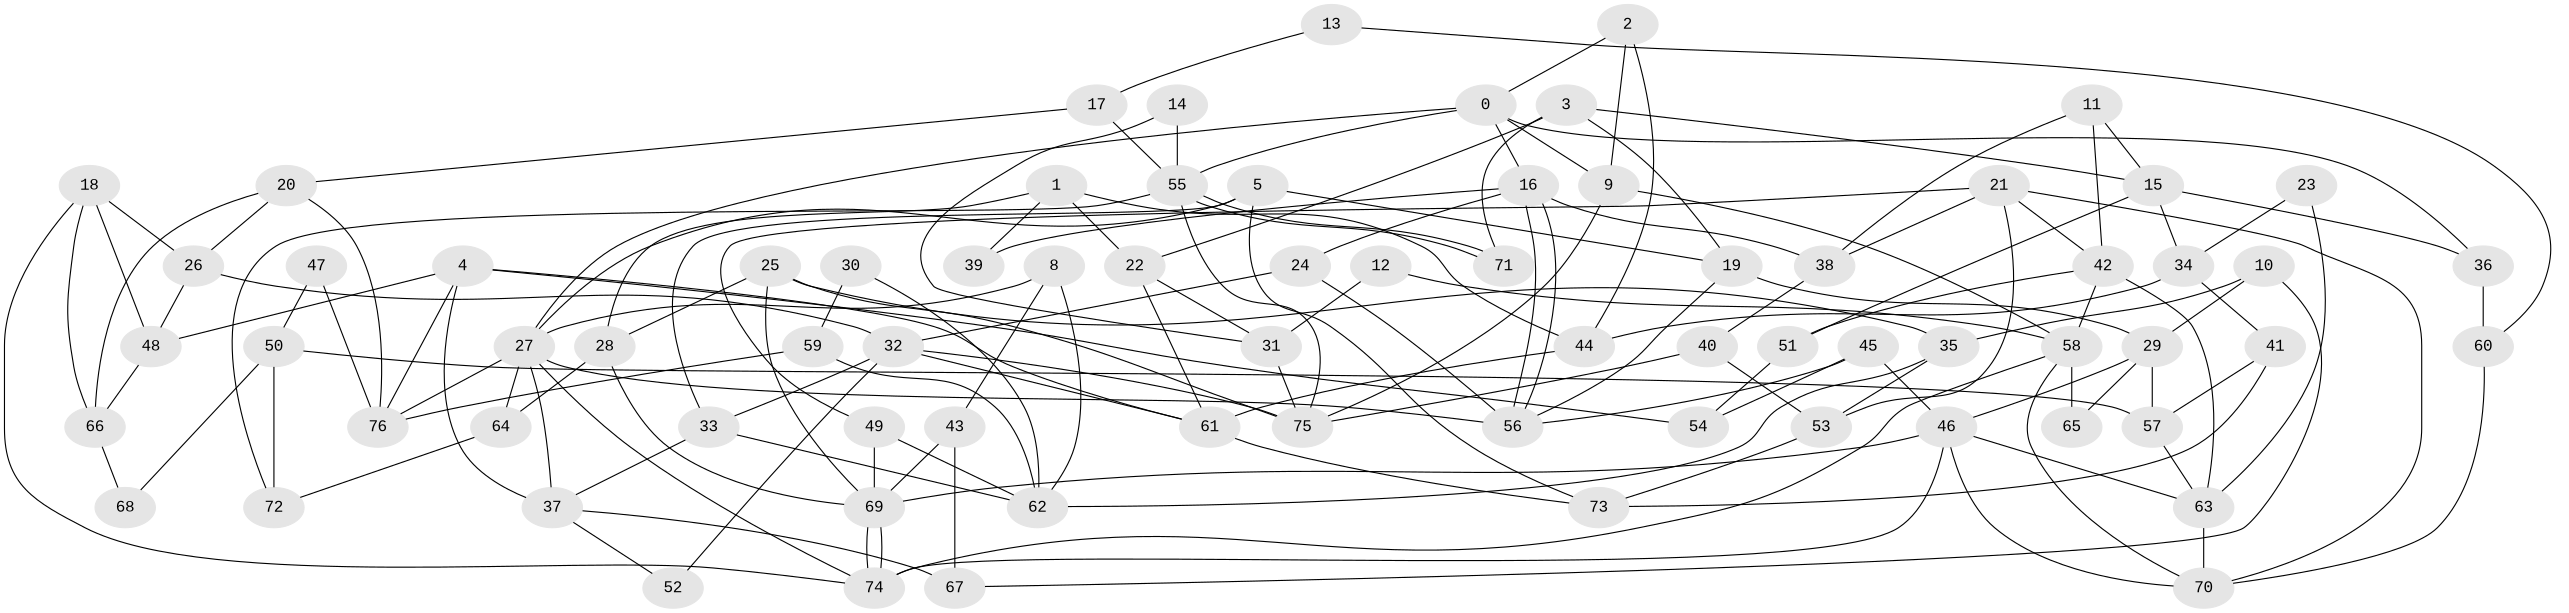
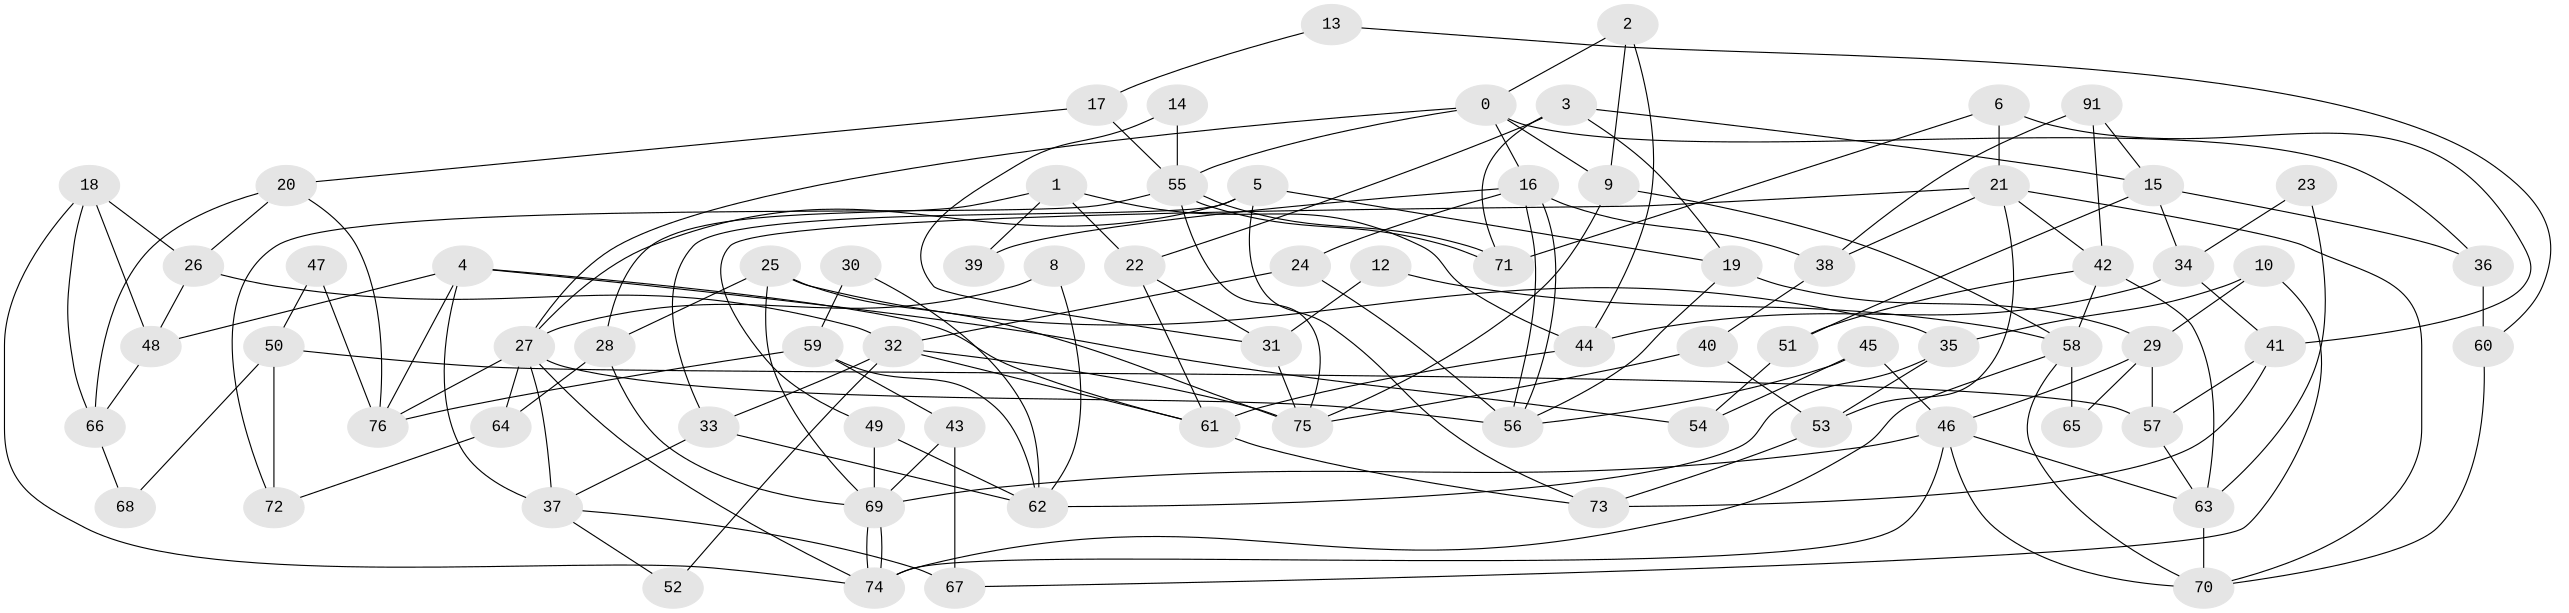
none -> (1999, 105)
(2092, 105) -> (2092, 105)
(1005, 347) -> (884, 387)
